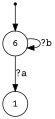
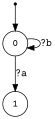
(15, 43) -> (15, 43)
